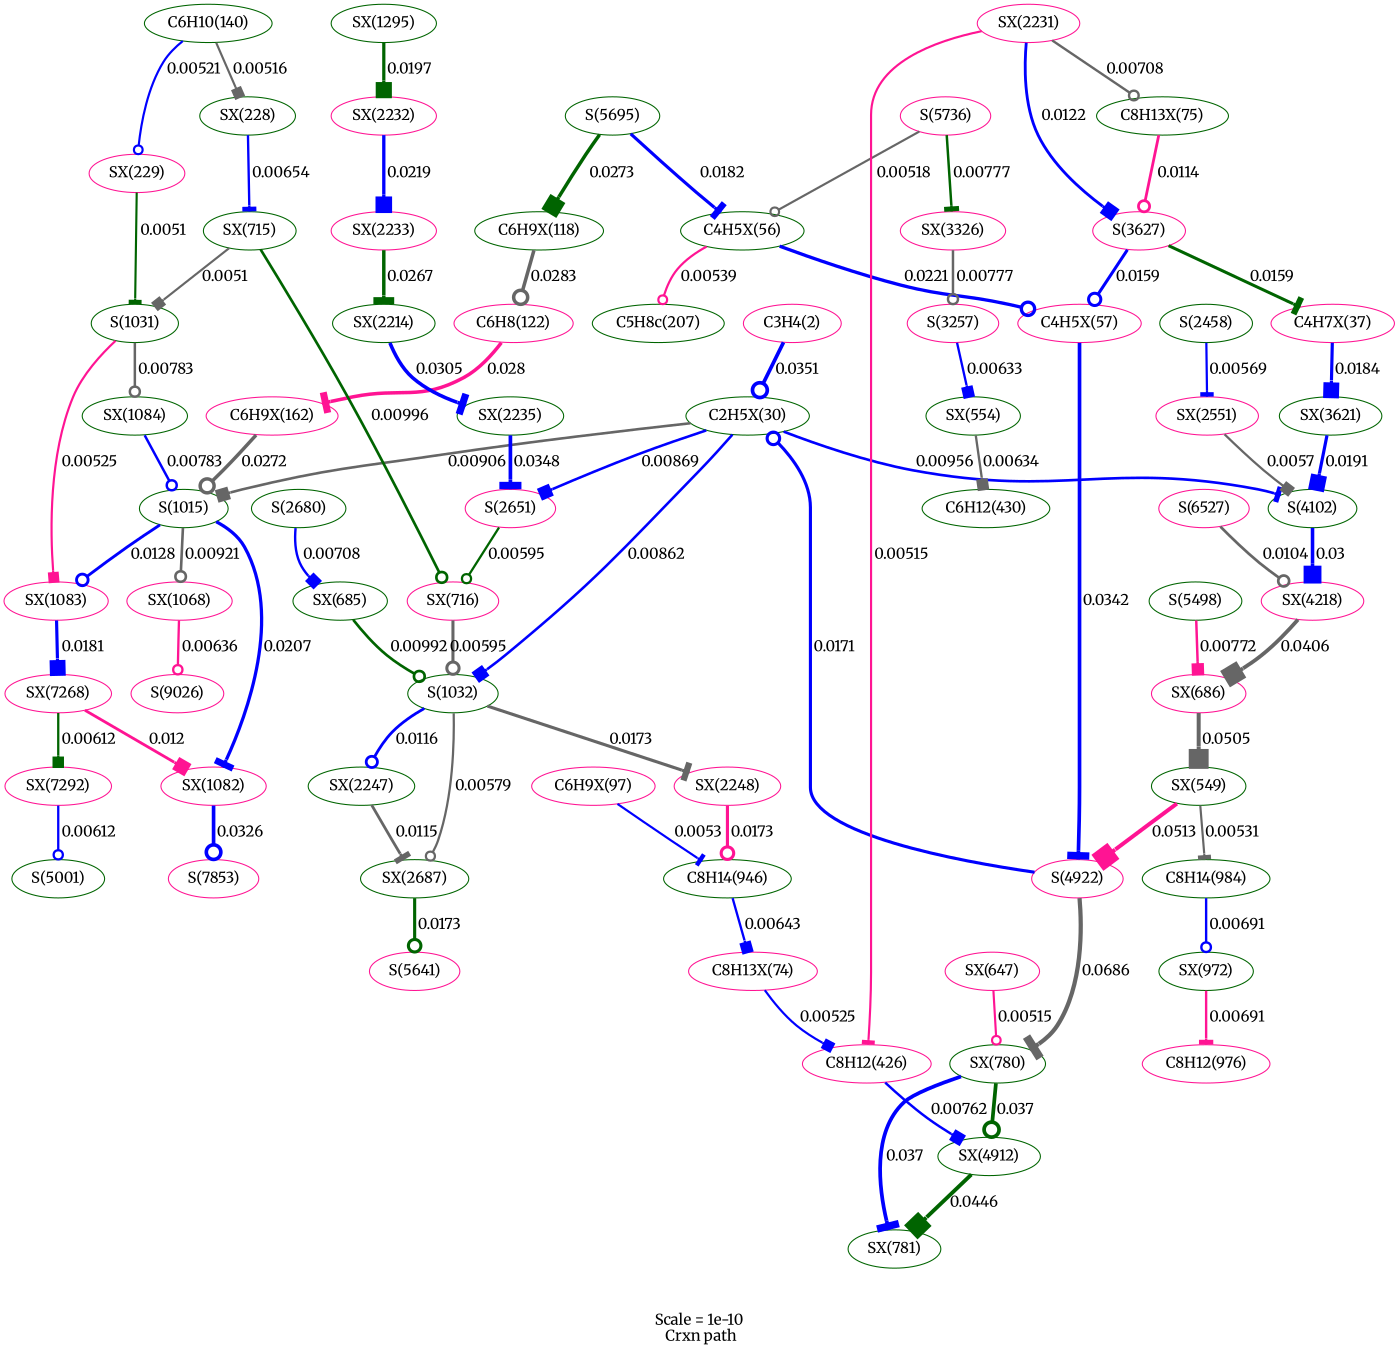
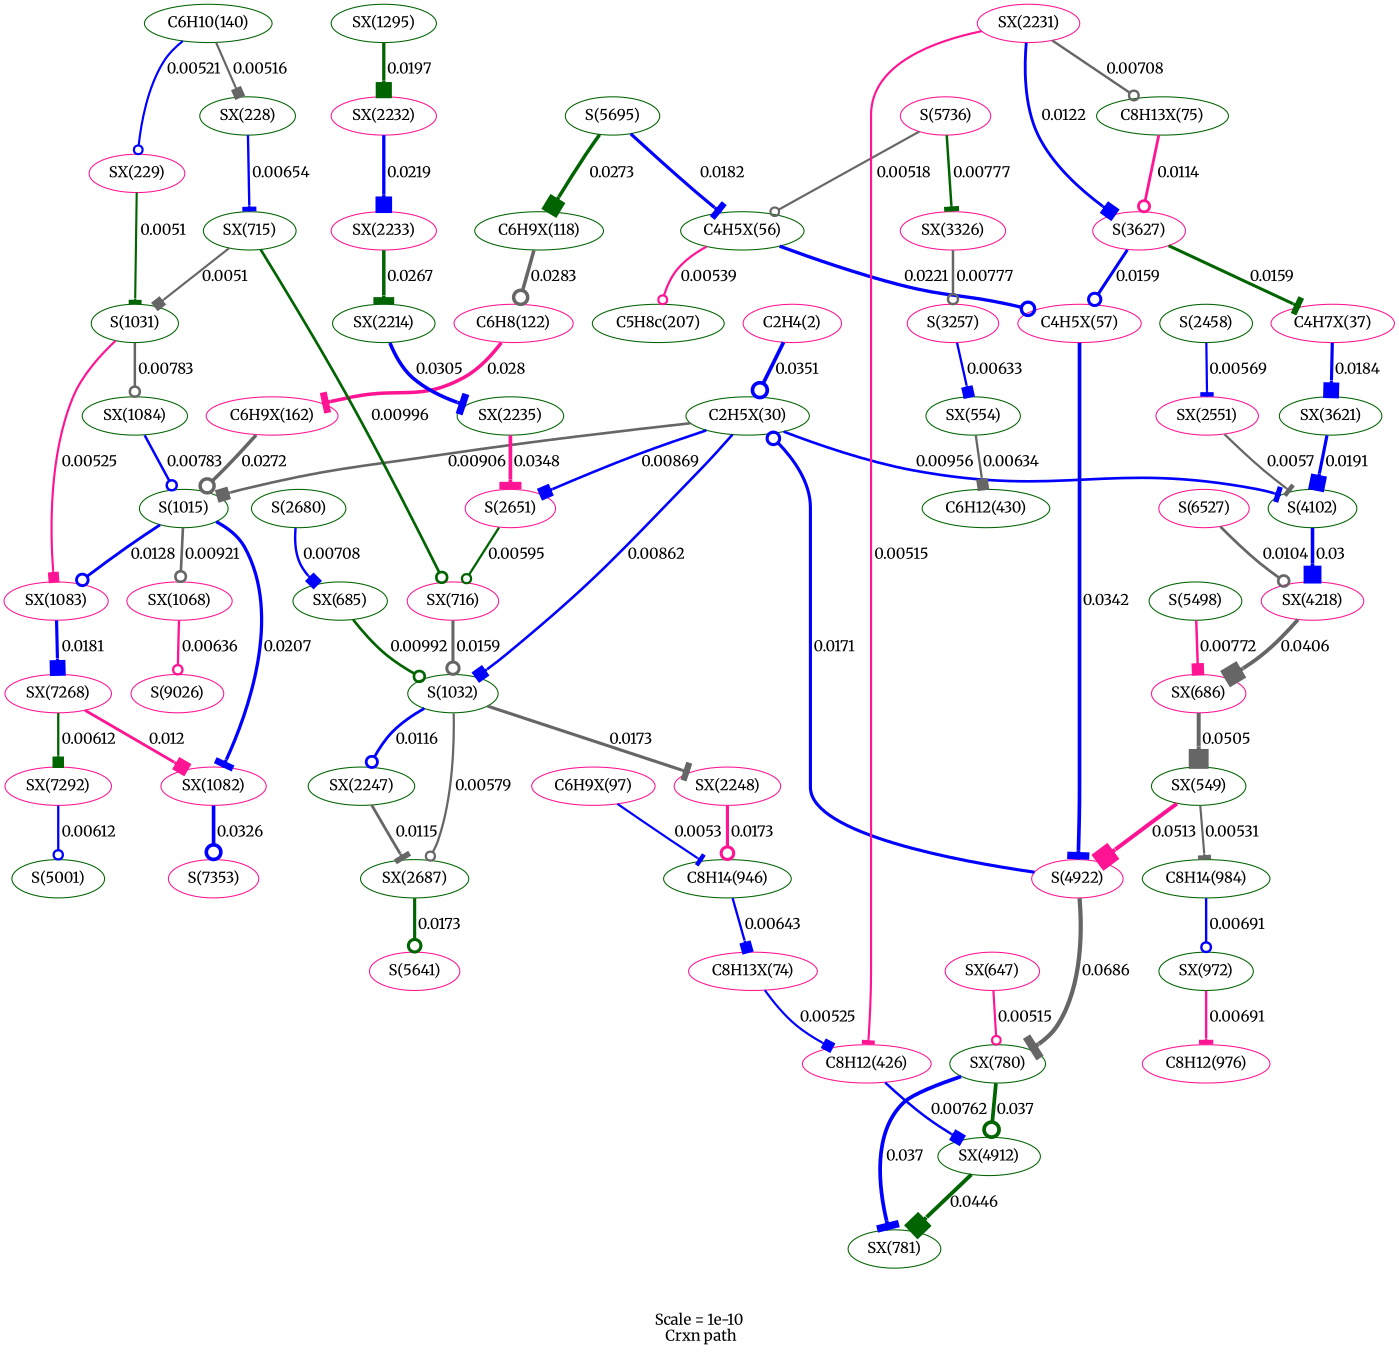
(792, 323) -> (792, 323)
(510, 458) -> (510, 458)
(1254, 462) -> (1254, 462)
(477, 647) -> (477, 647)
(214, 879) -> (214, 879)
